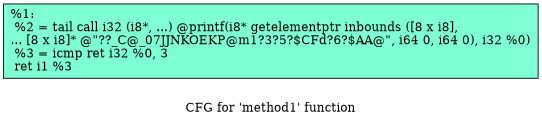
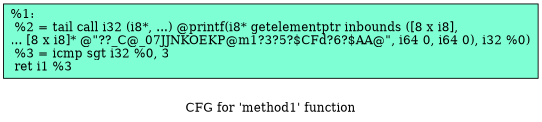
(90, 54) -> (90, 54)
